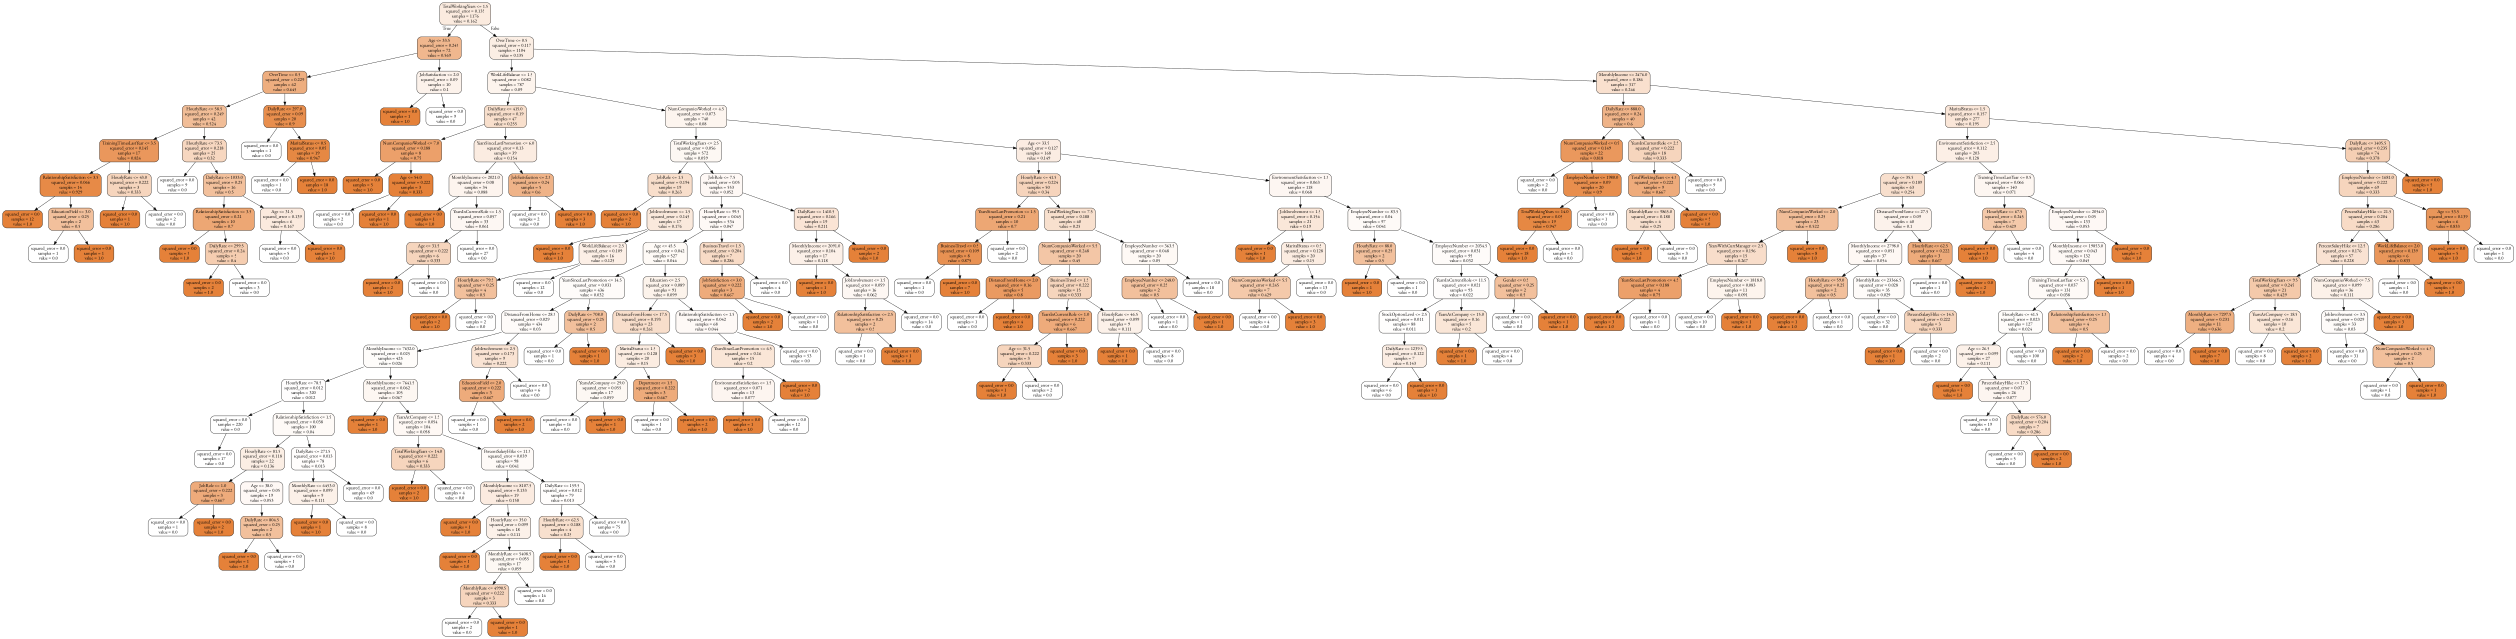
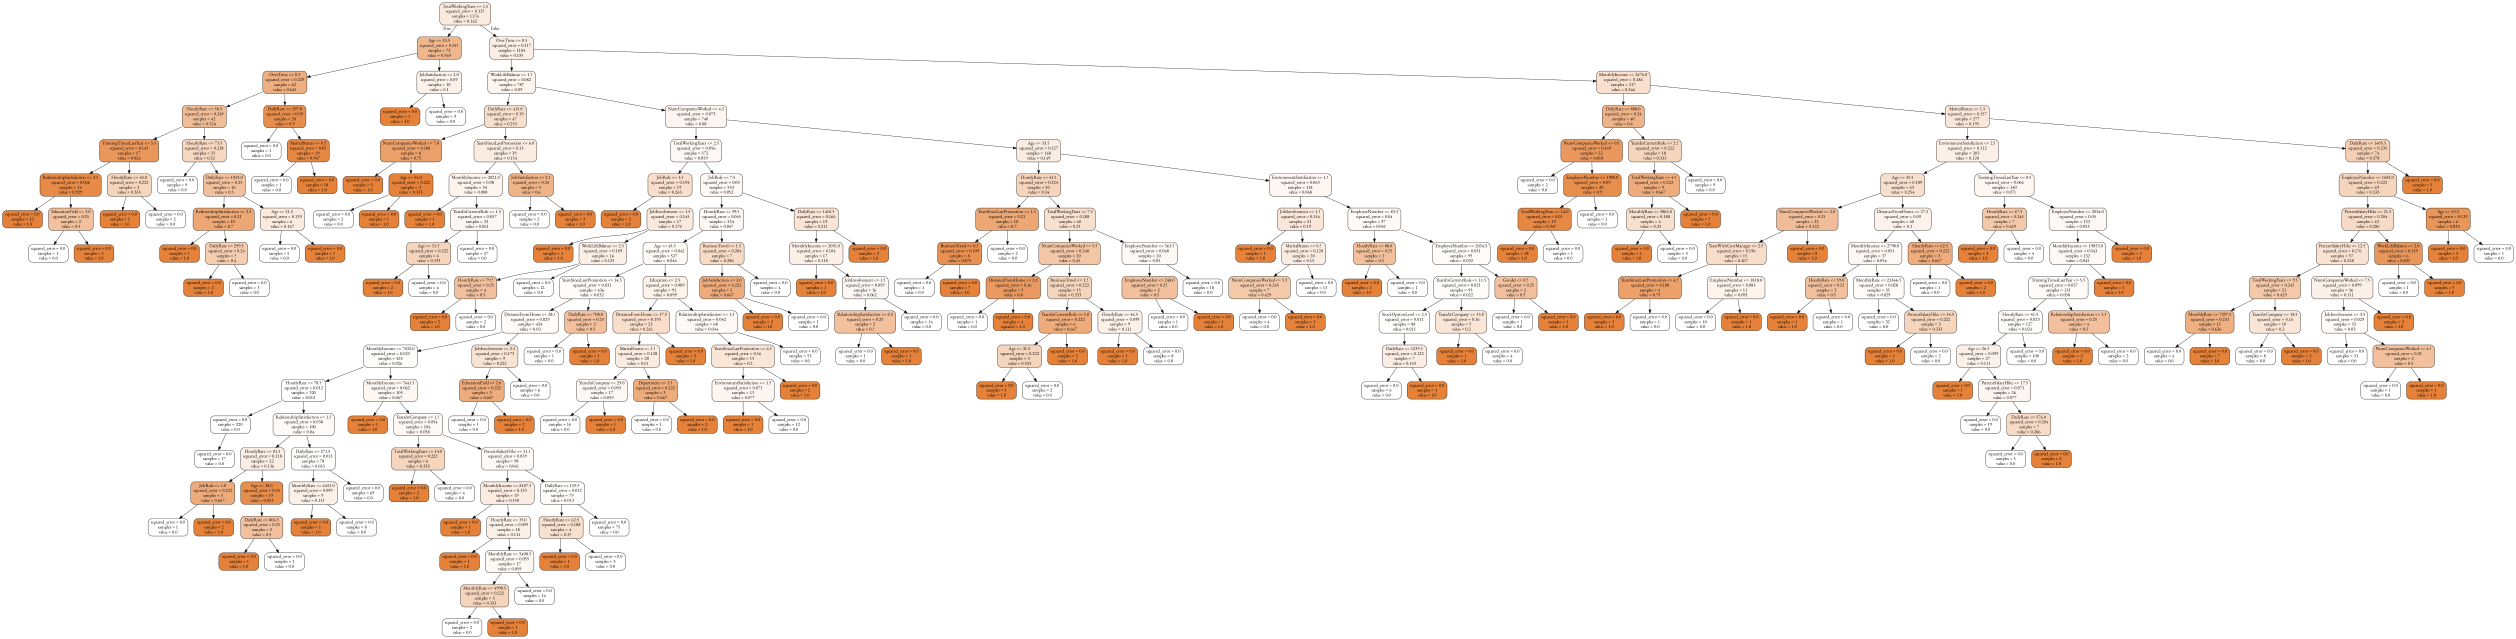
(1013, 322) -> (1013, 322)
(262, 493) -> (262, 493)
